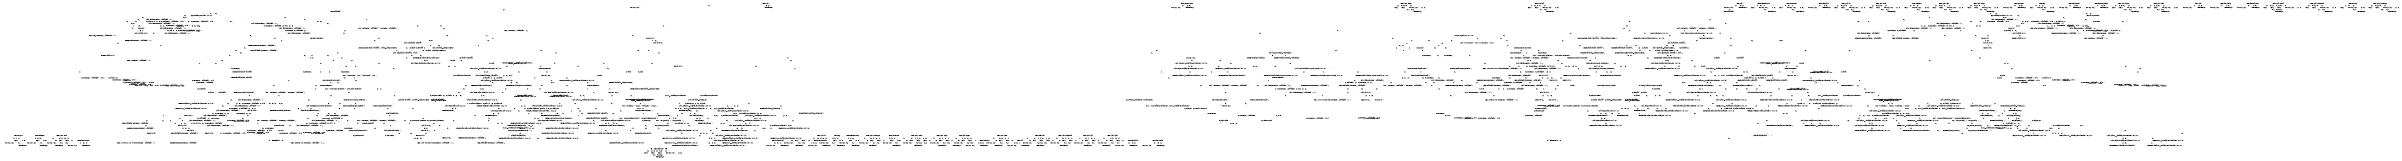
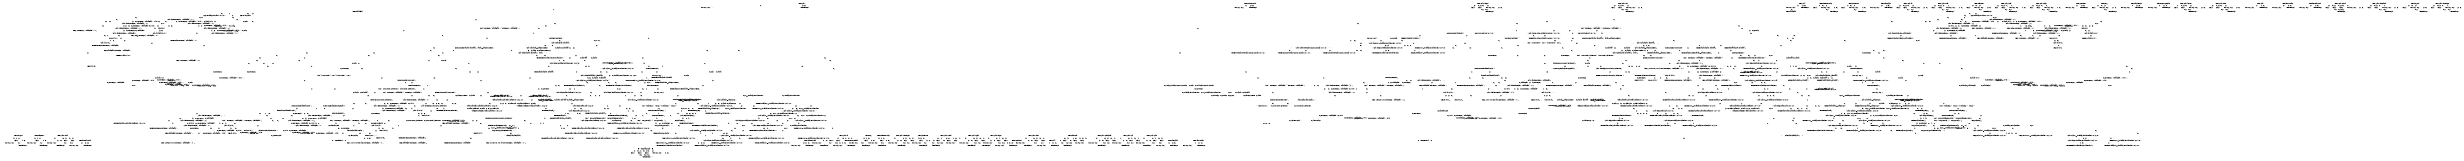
none -> (245, 16)
(2093, 16) -> none
none -> (1455, 33)
